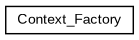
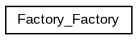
(70, 20) -> (69, 20)
